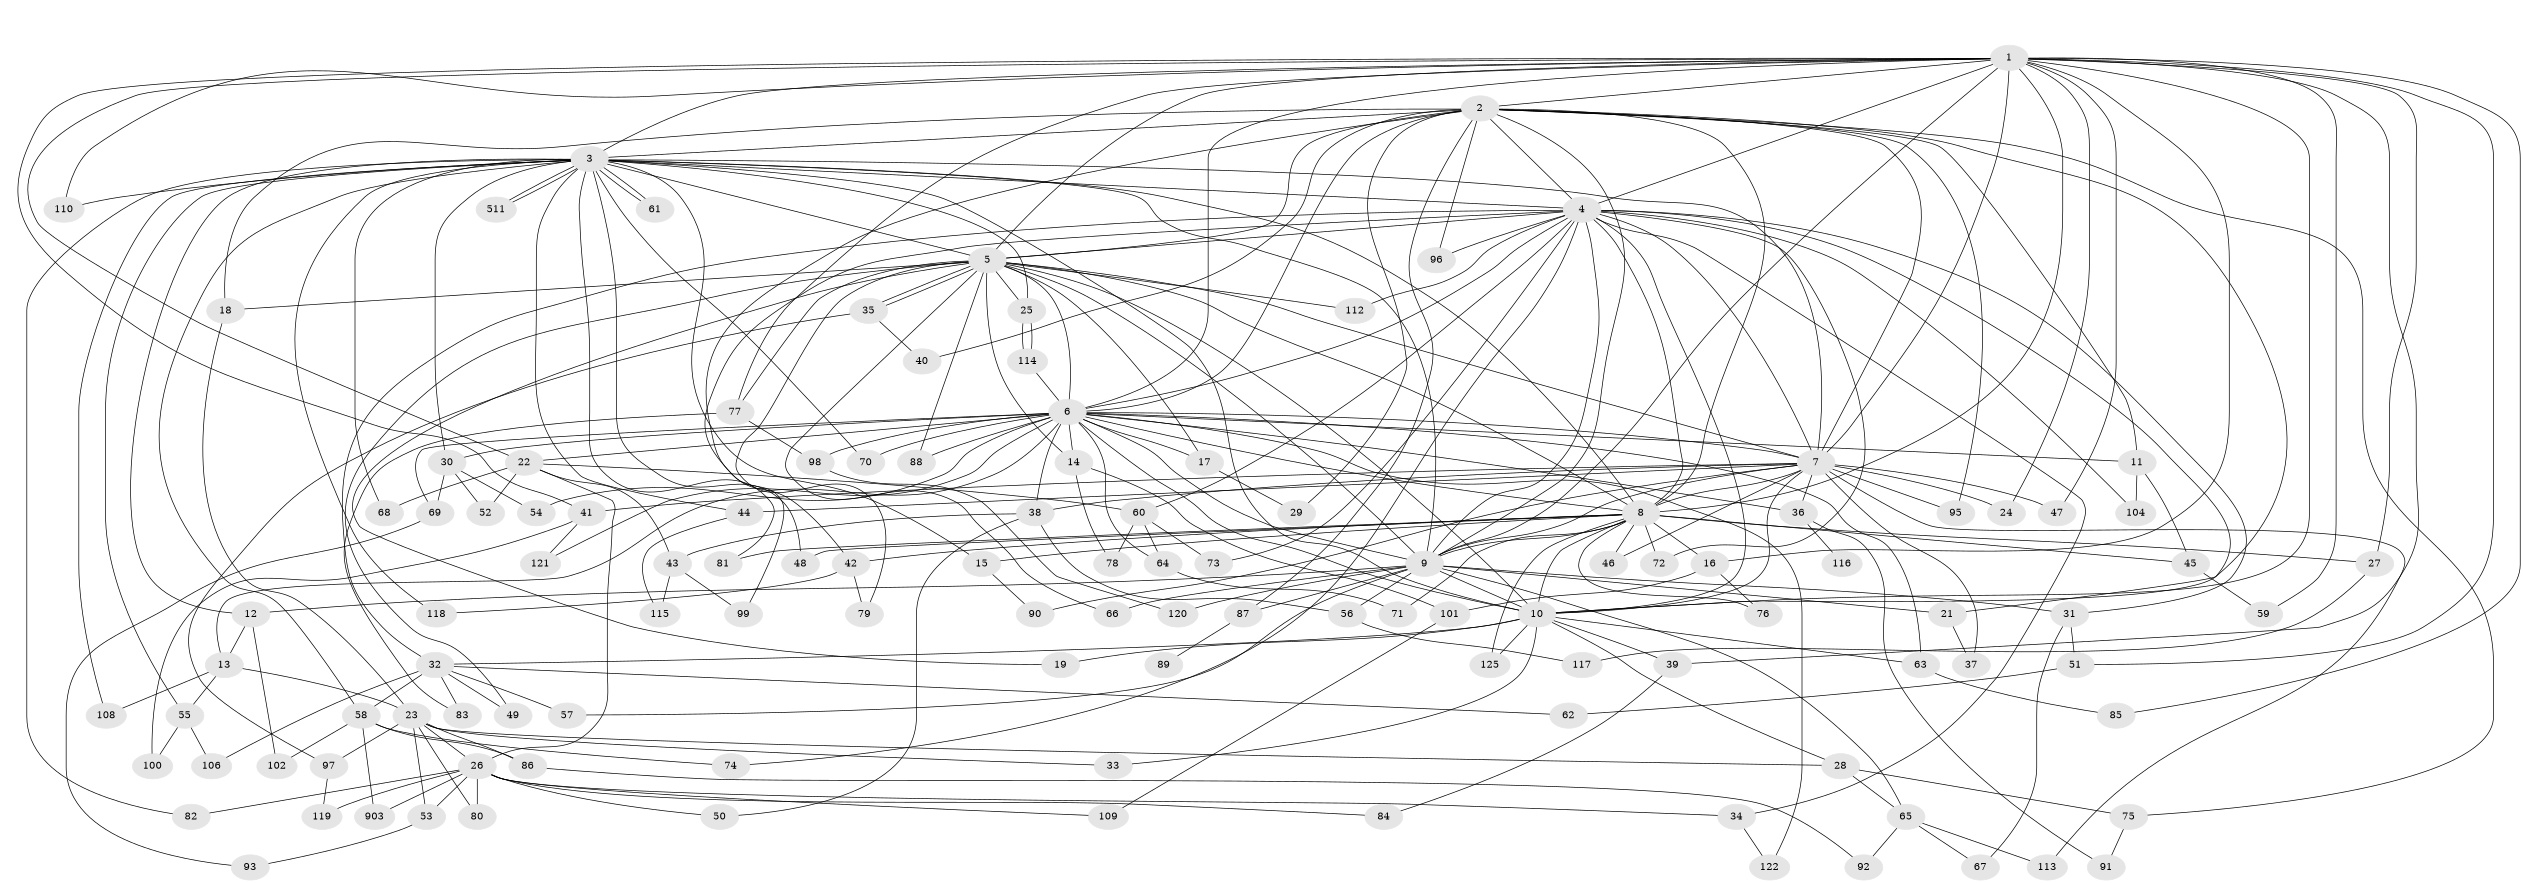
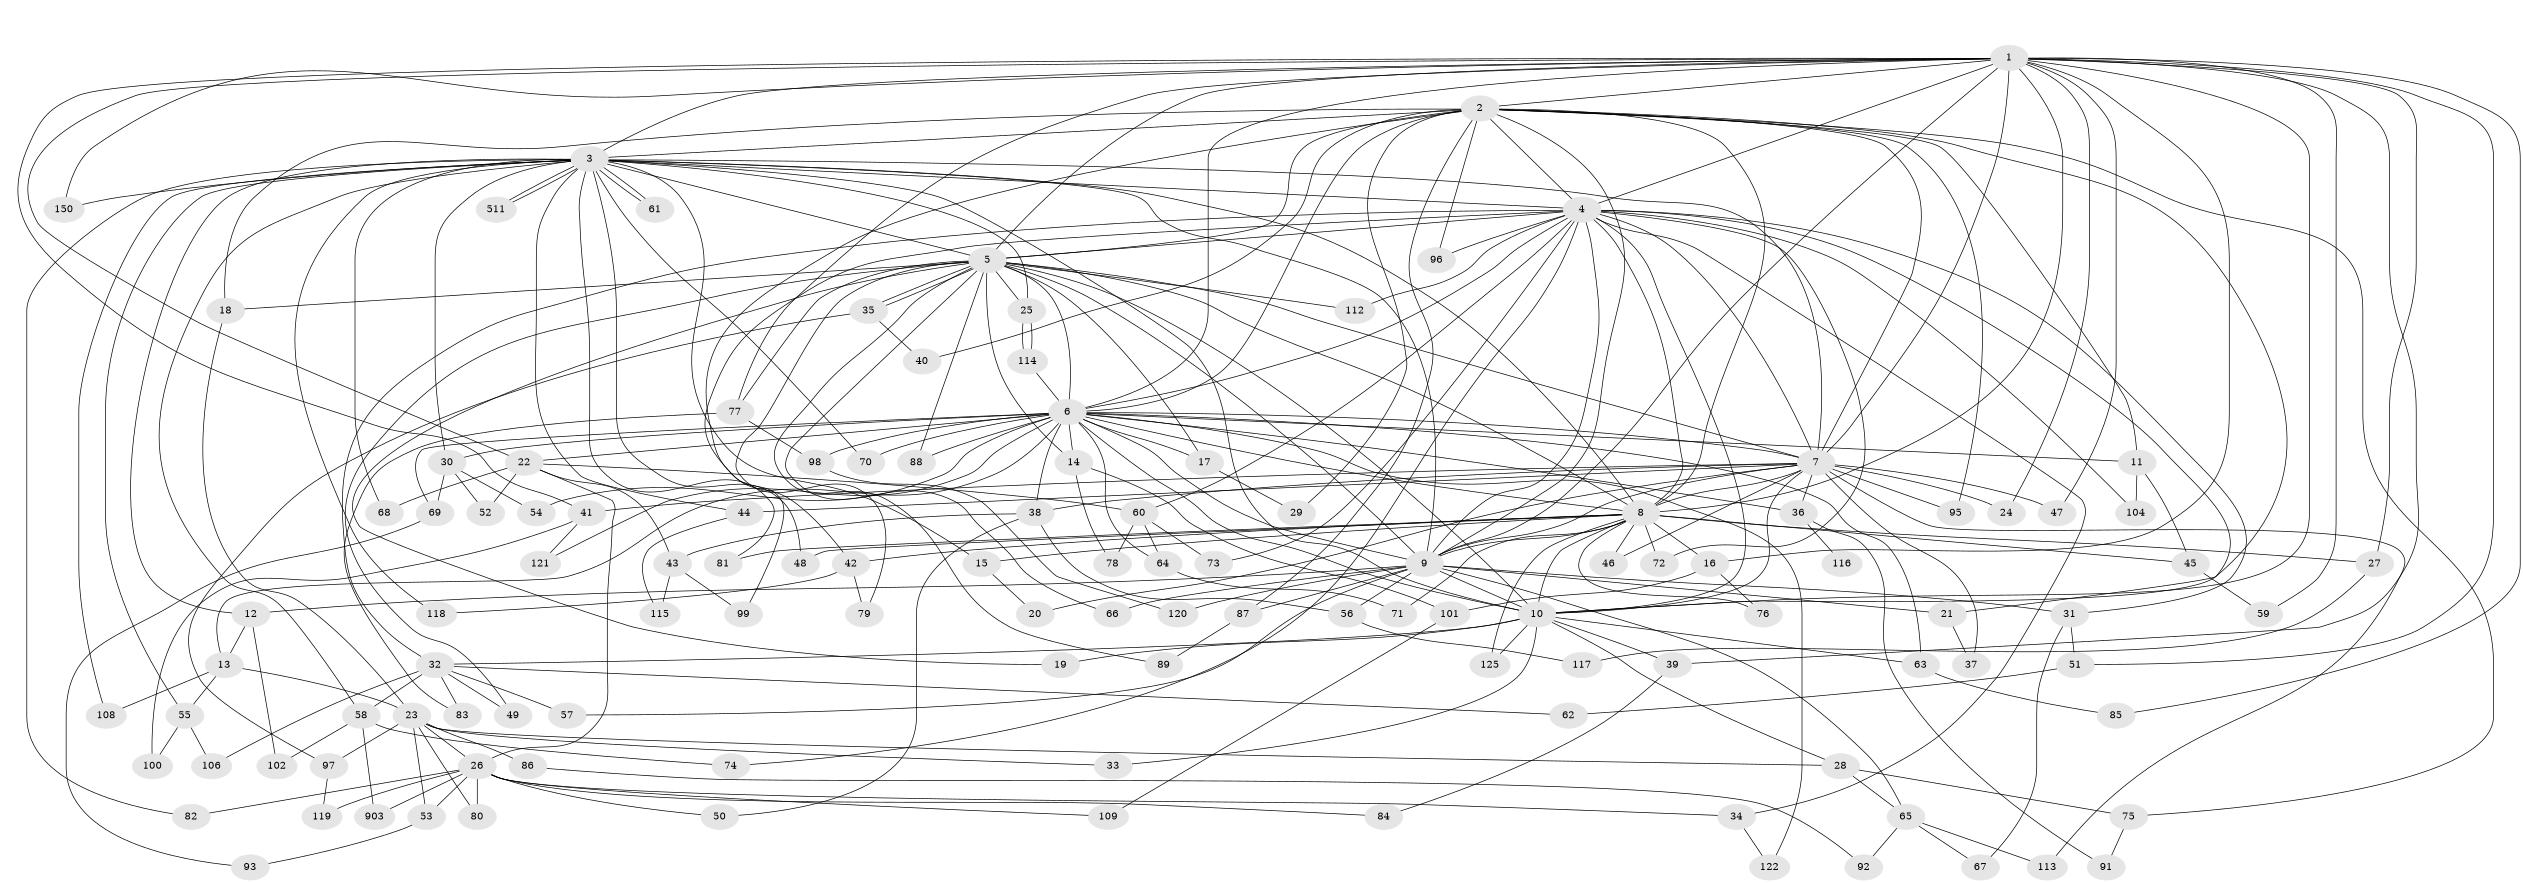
(64, 210) -> (64, 210)
none -> (779, 469)
(1035, 614) -> (1035, 614)
(445, 741) -> none
